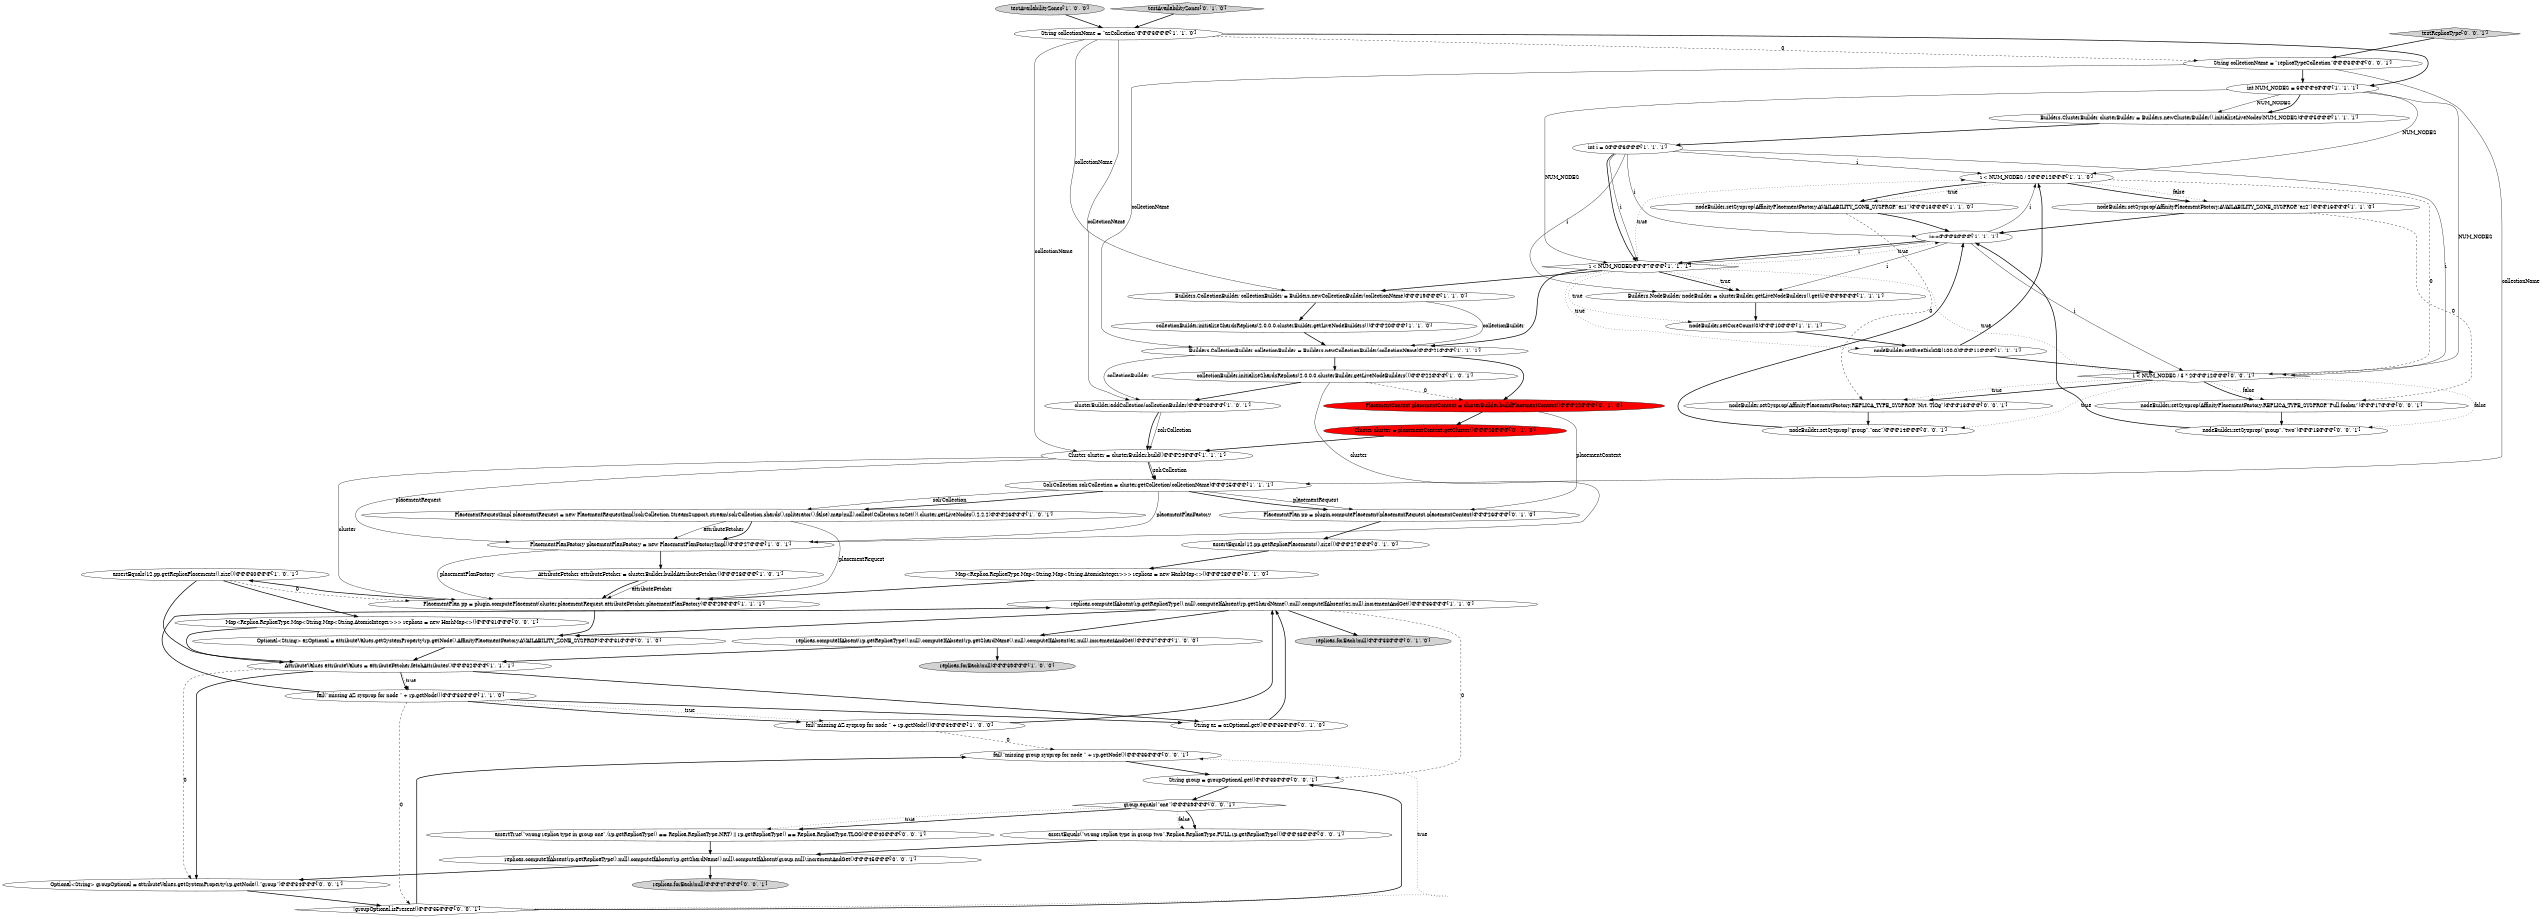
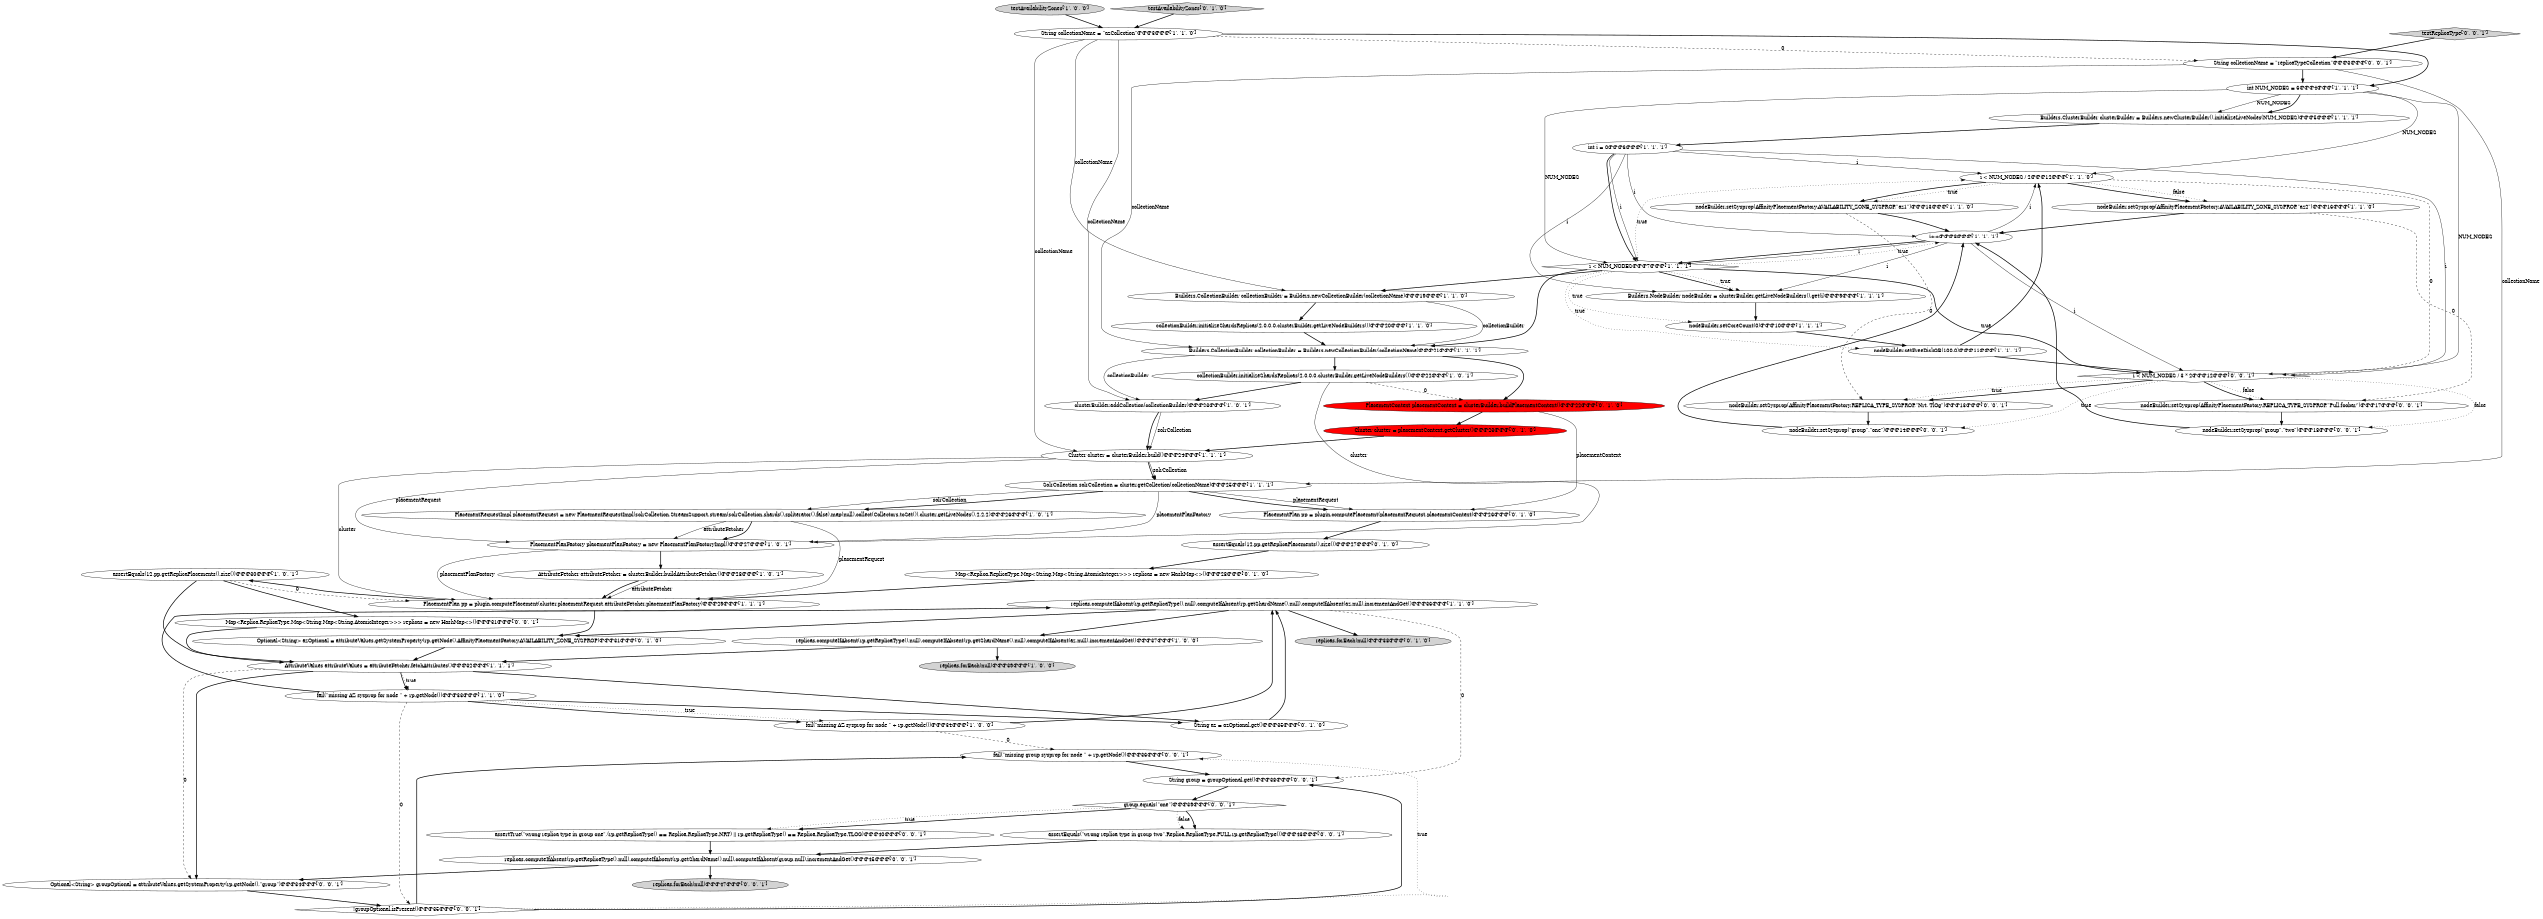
(1932, 294) -> (1932, 294)
